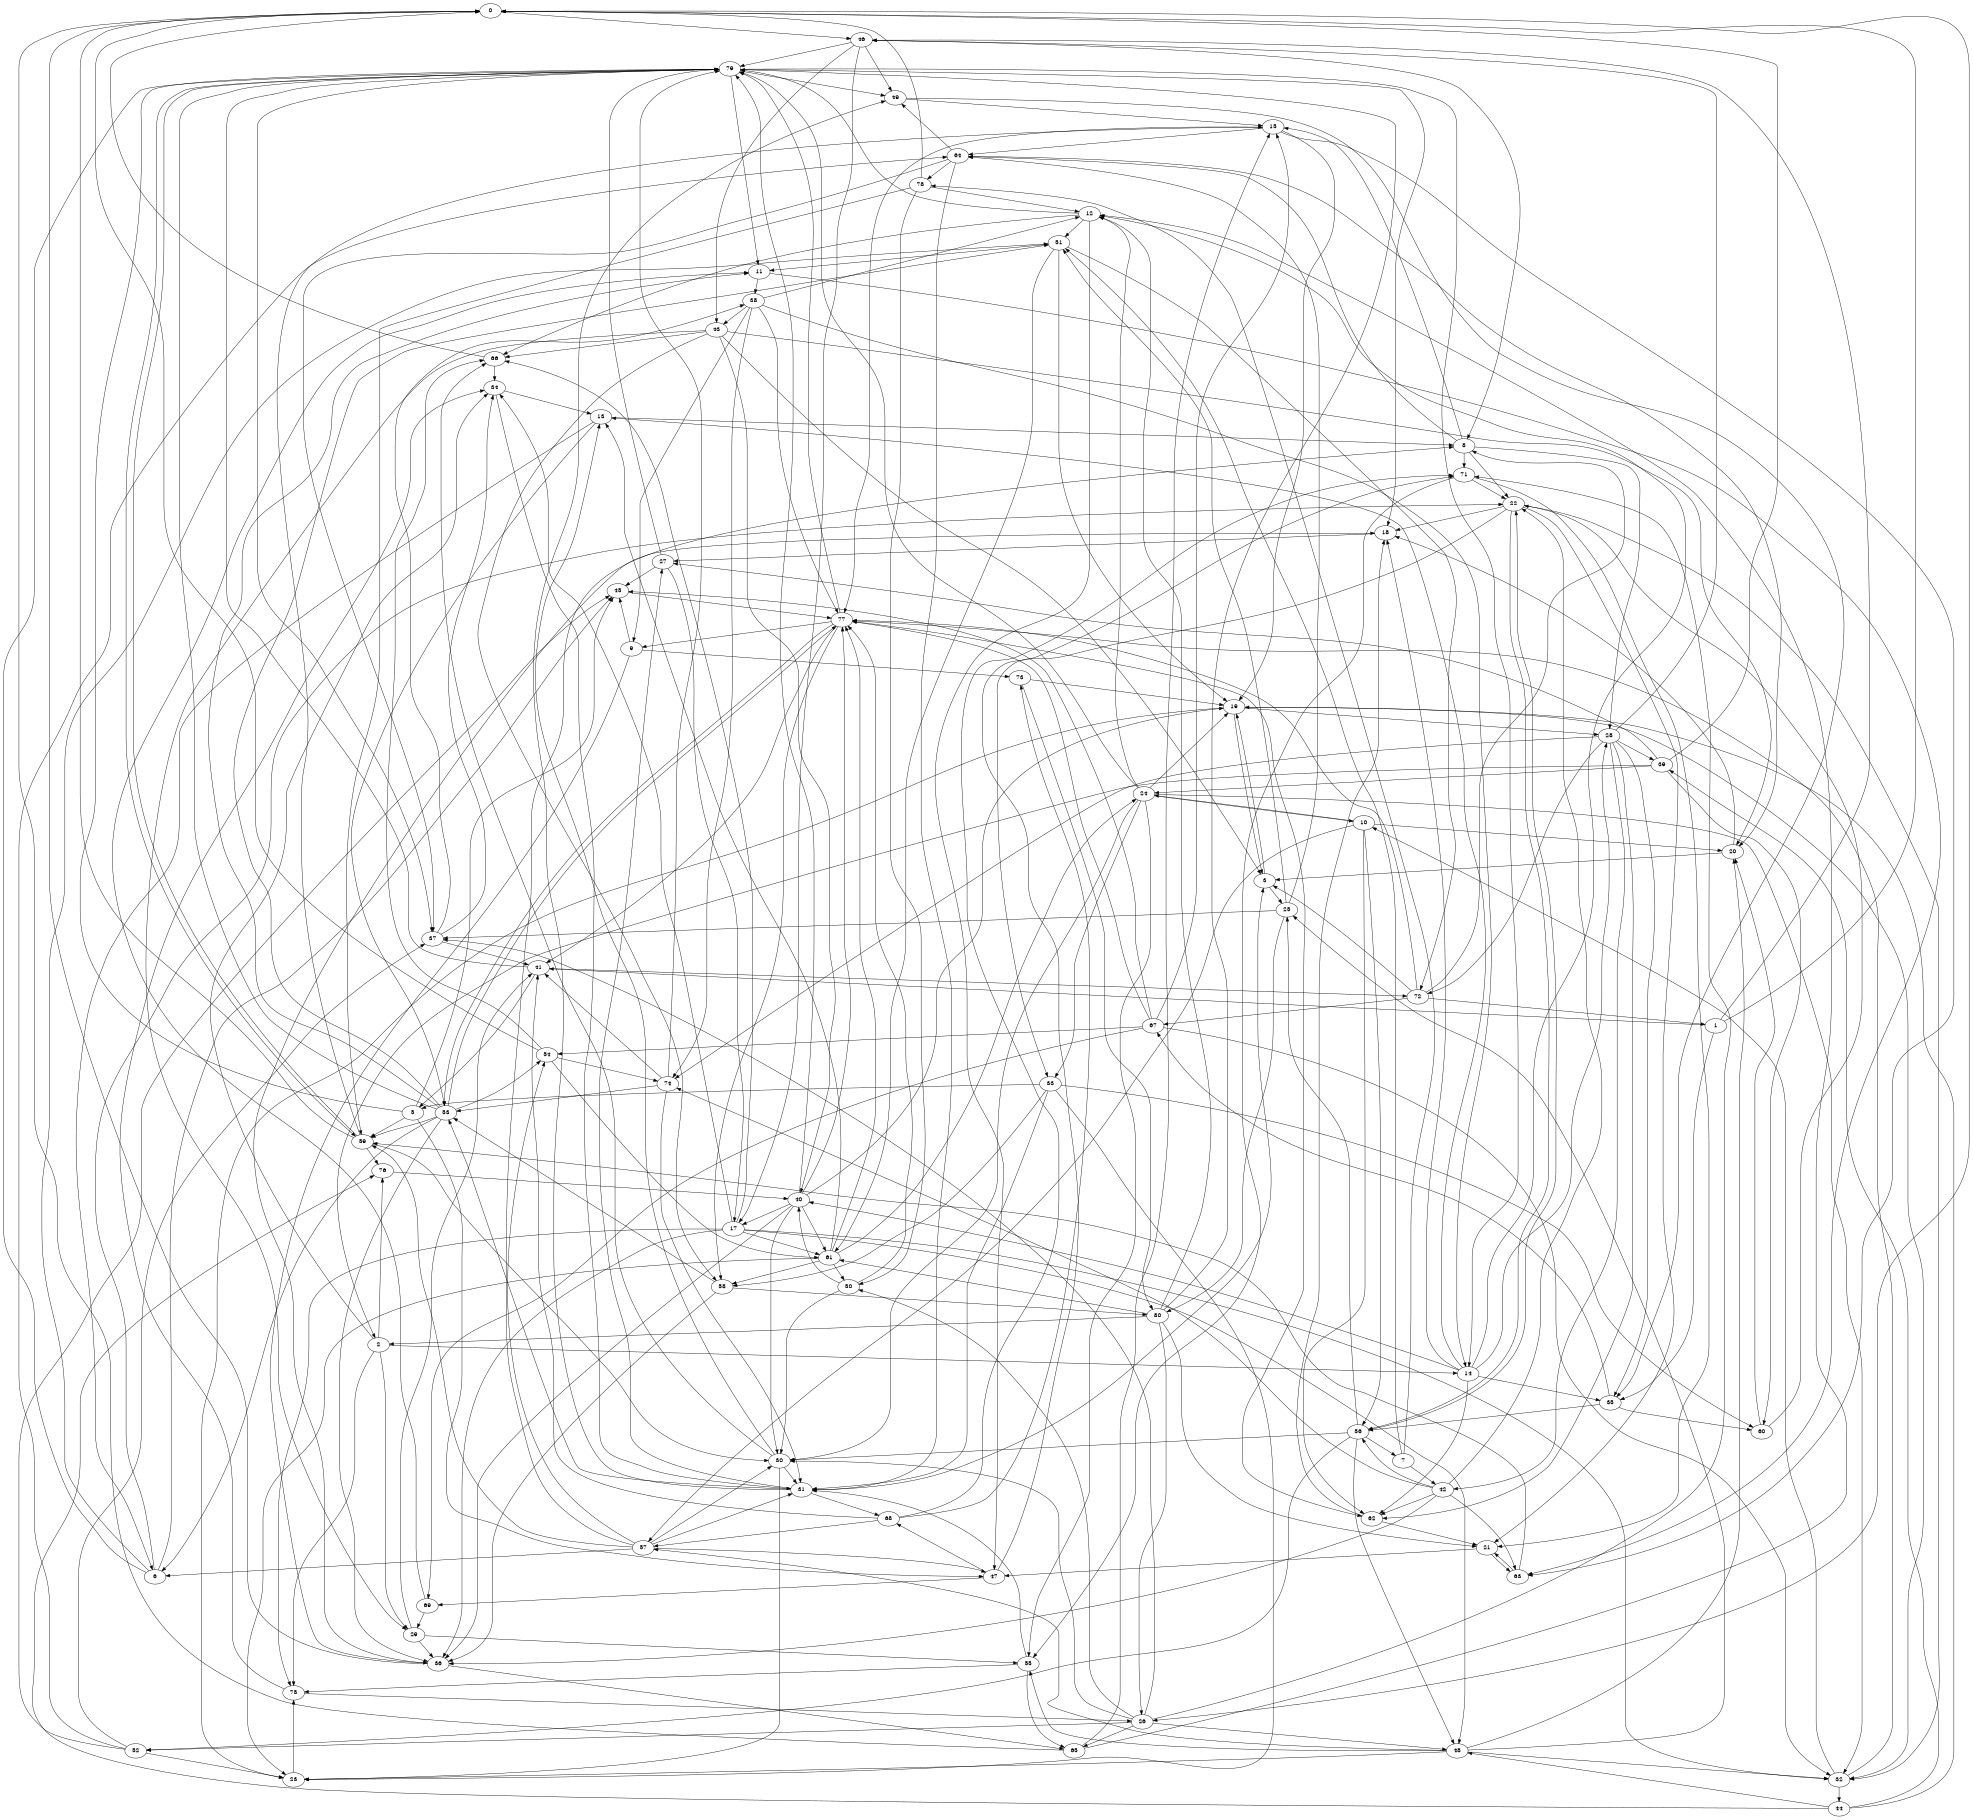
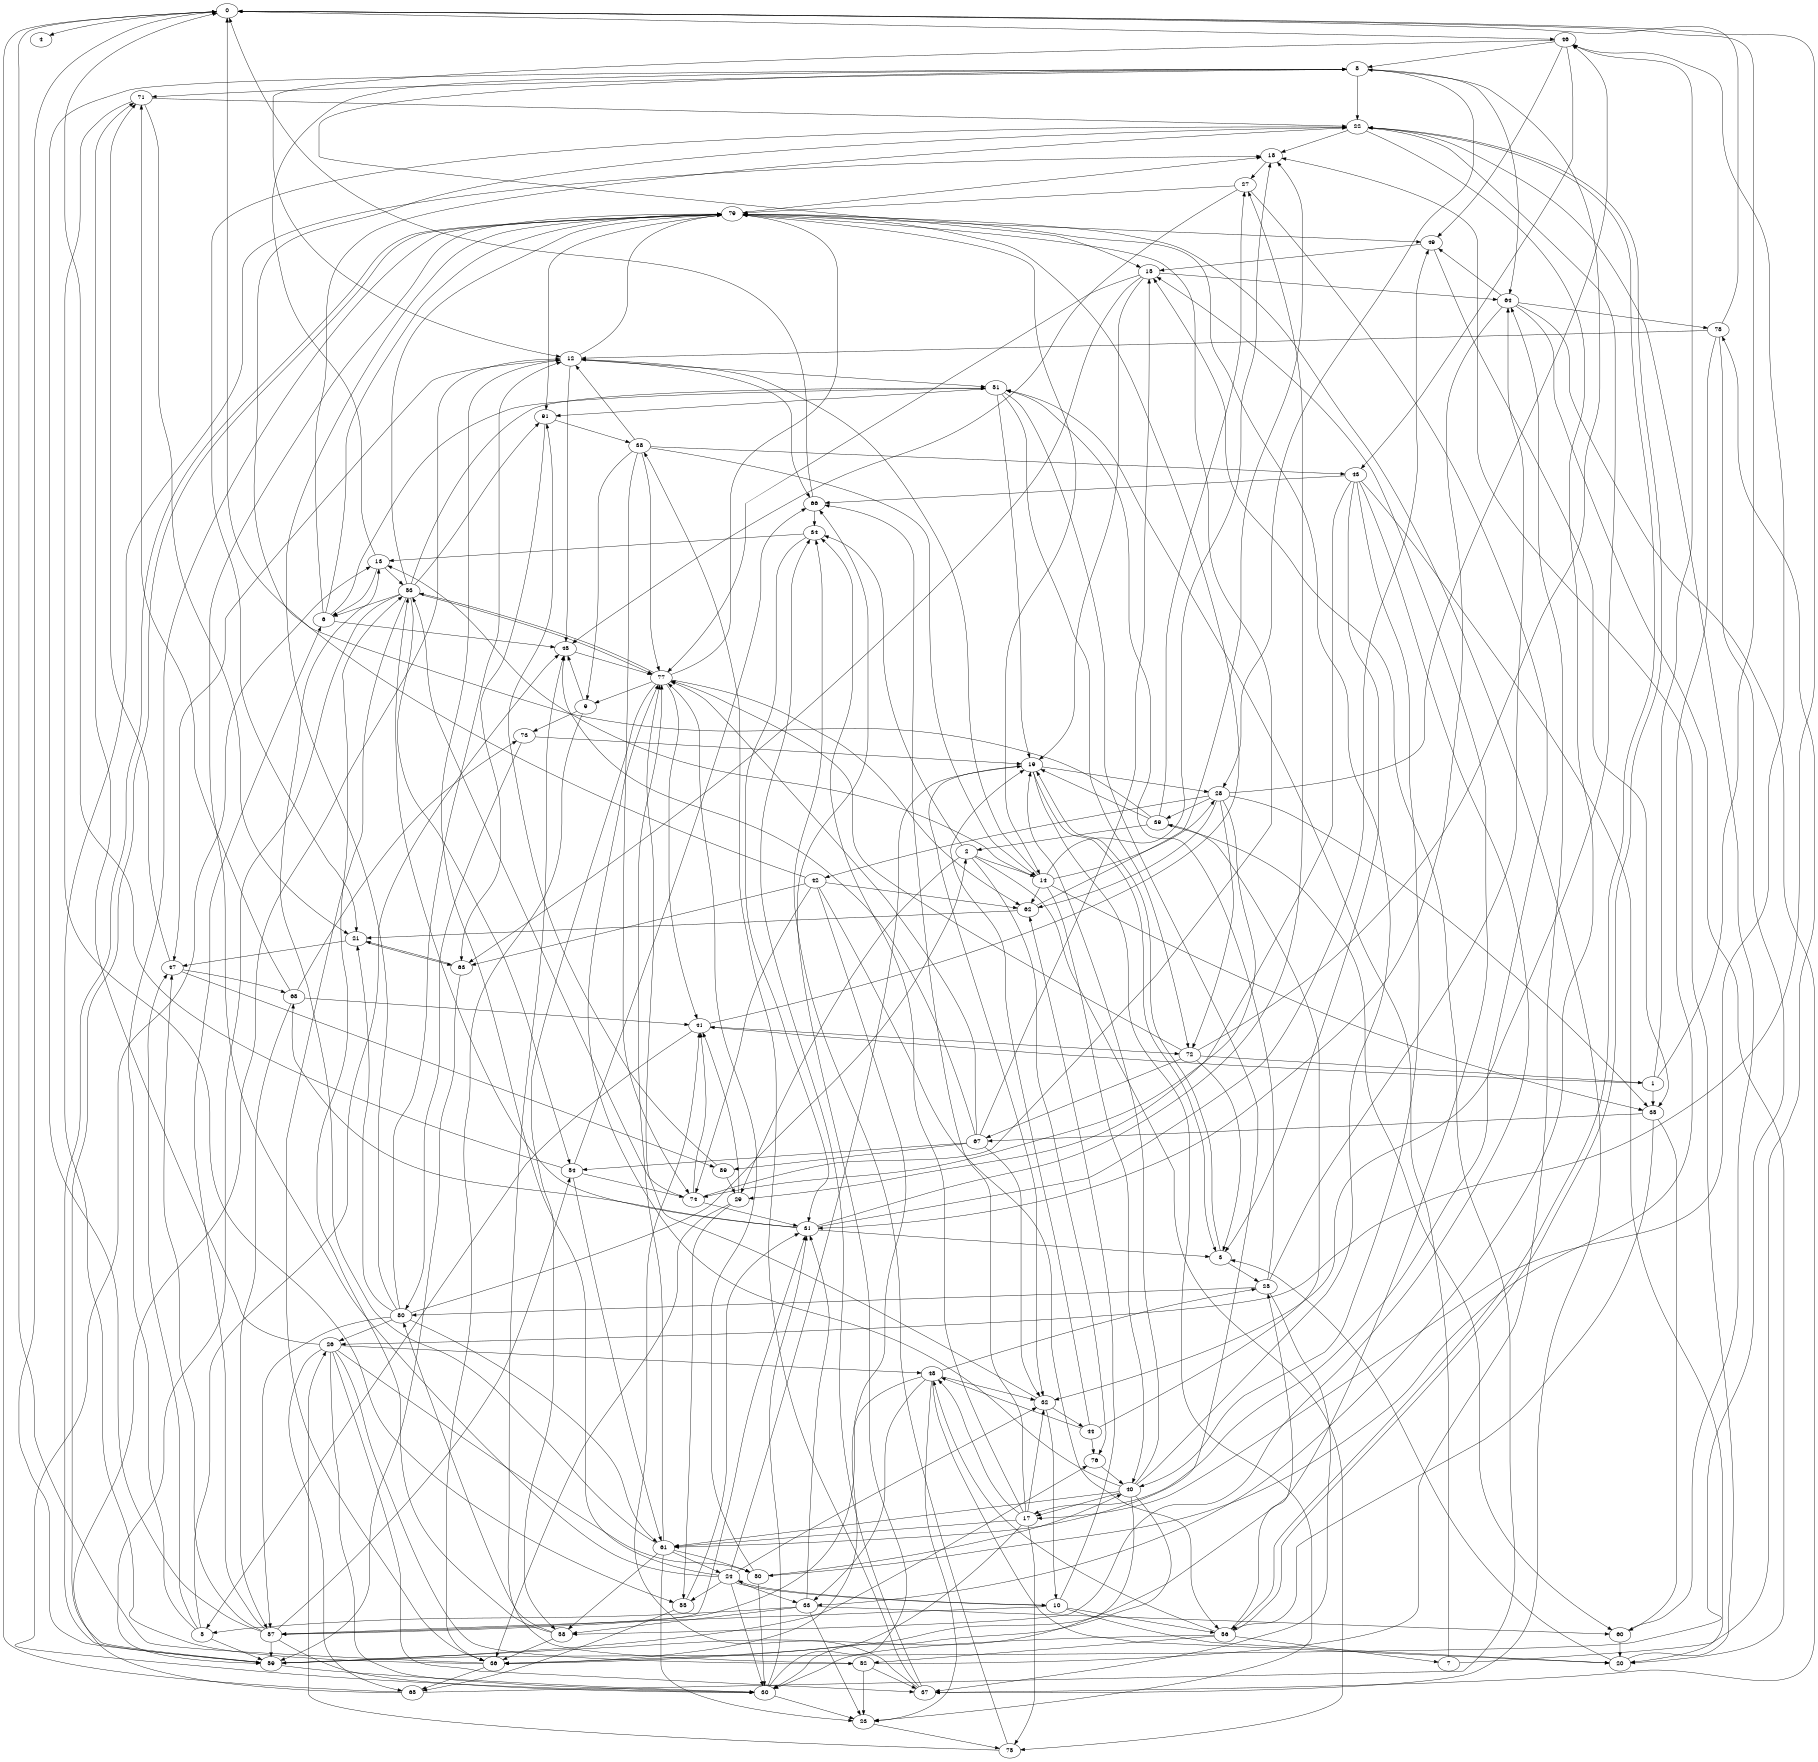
none -> (41, 40)
(798, 54) -> (697, 63)
(759, 272) -> (545, 417)
none -> (568, 502)
(1405, 779) -> (1102, 797)
none -> (263, 1429)
(1421, 1474) -> none
(427, 1606) -> (723, 1171)
(663, 1677) -> none
(1219, 1748) -> (884, 1494)
